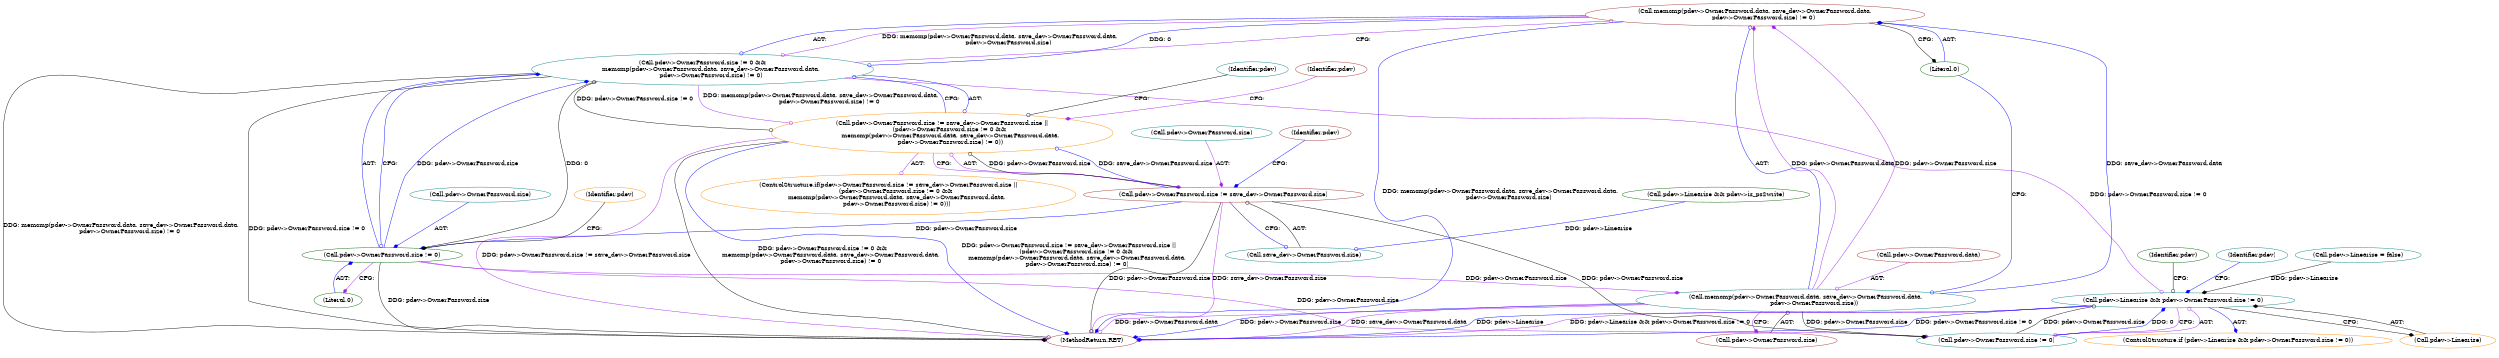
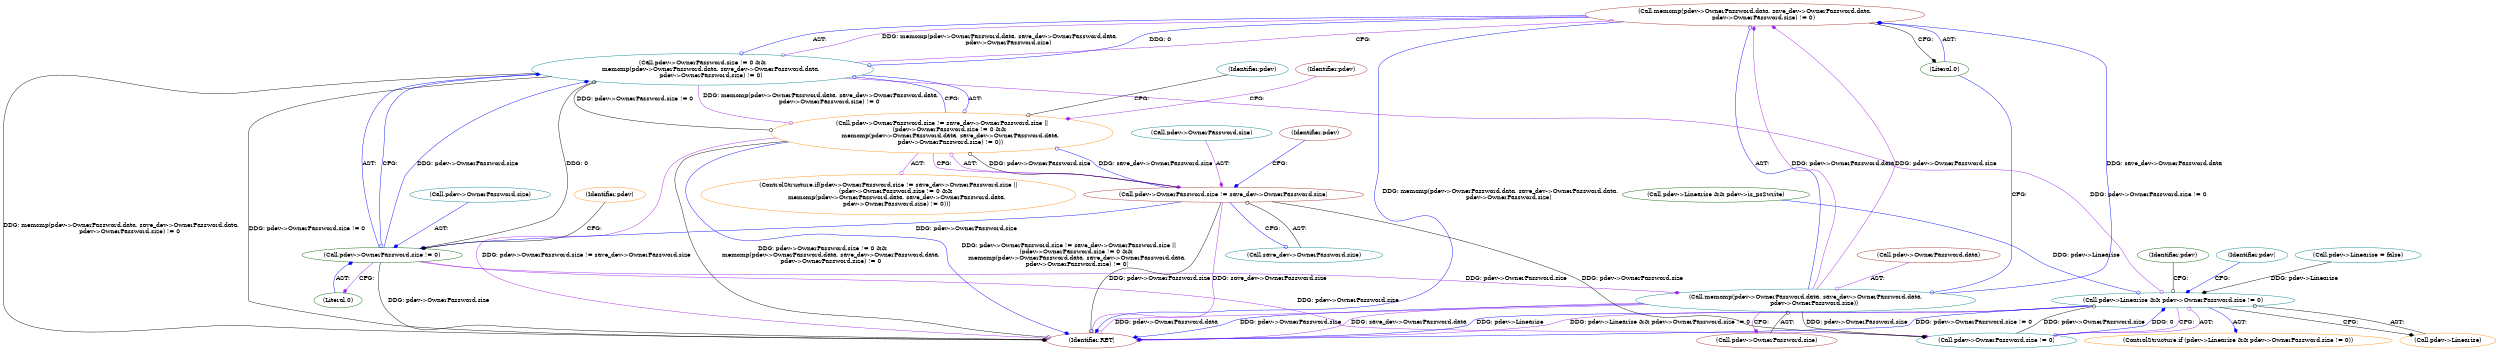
(1522, 229) -> (1964, 231)
(2343, 316) -> (2343, 316)
(1092, 341) -> (1092, 341)
